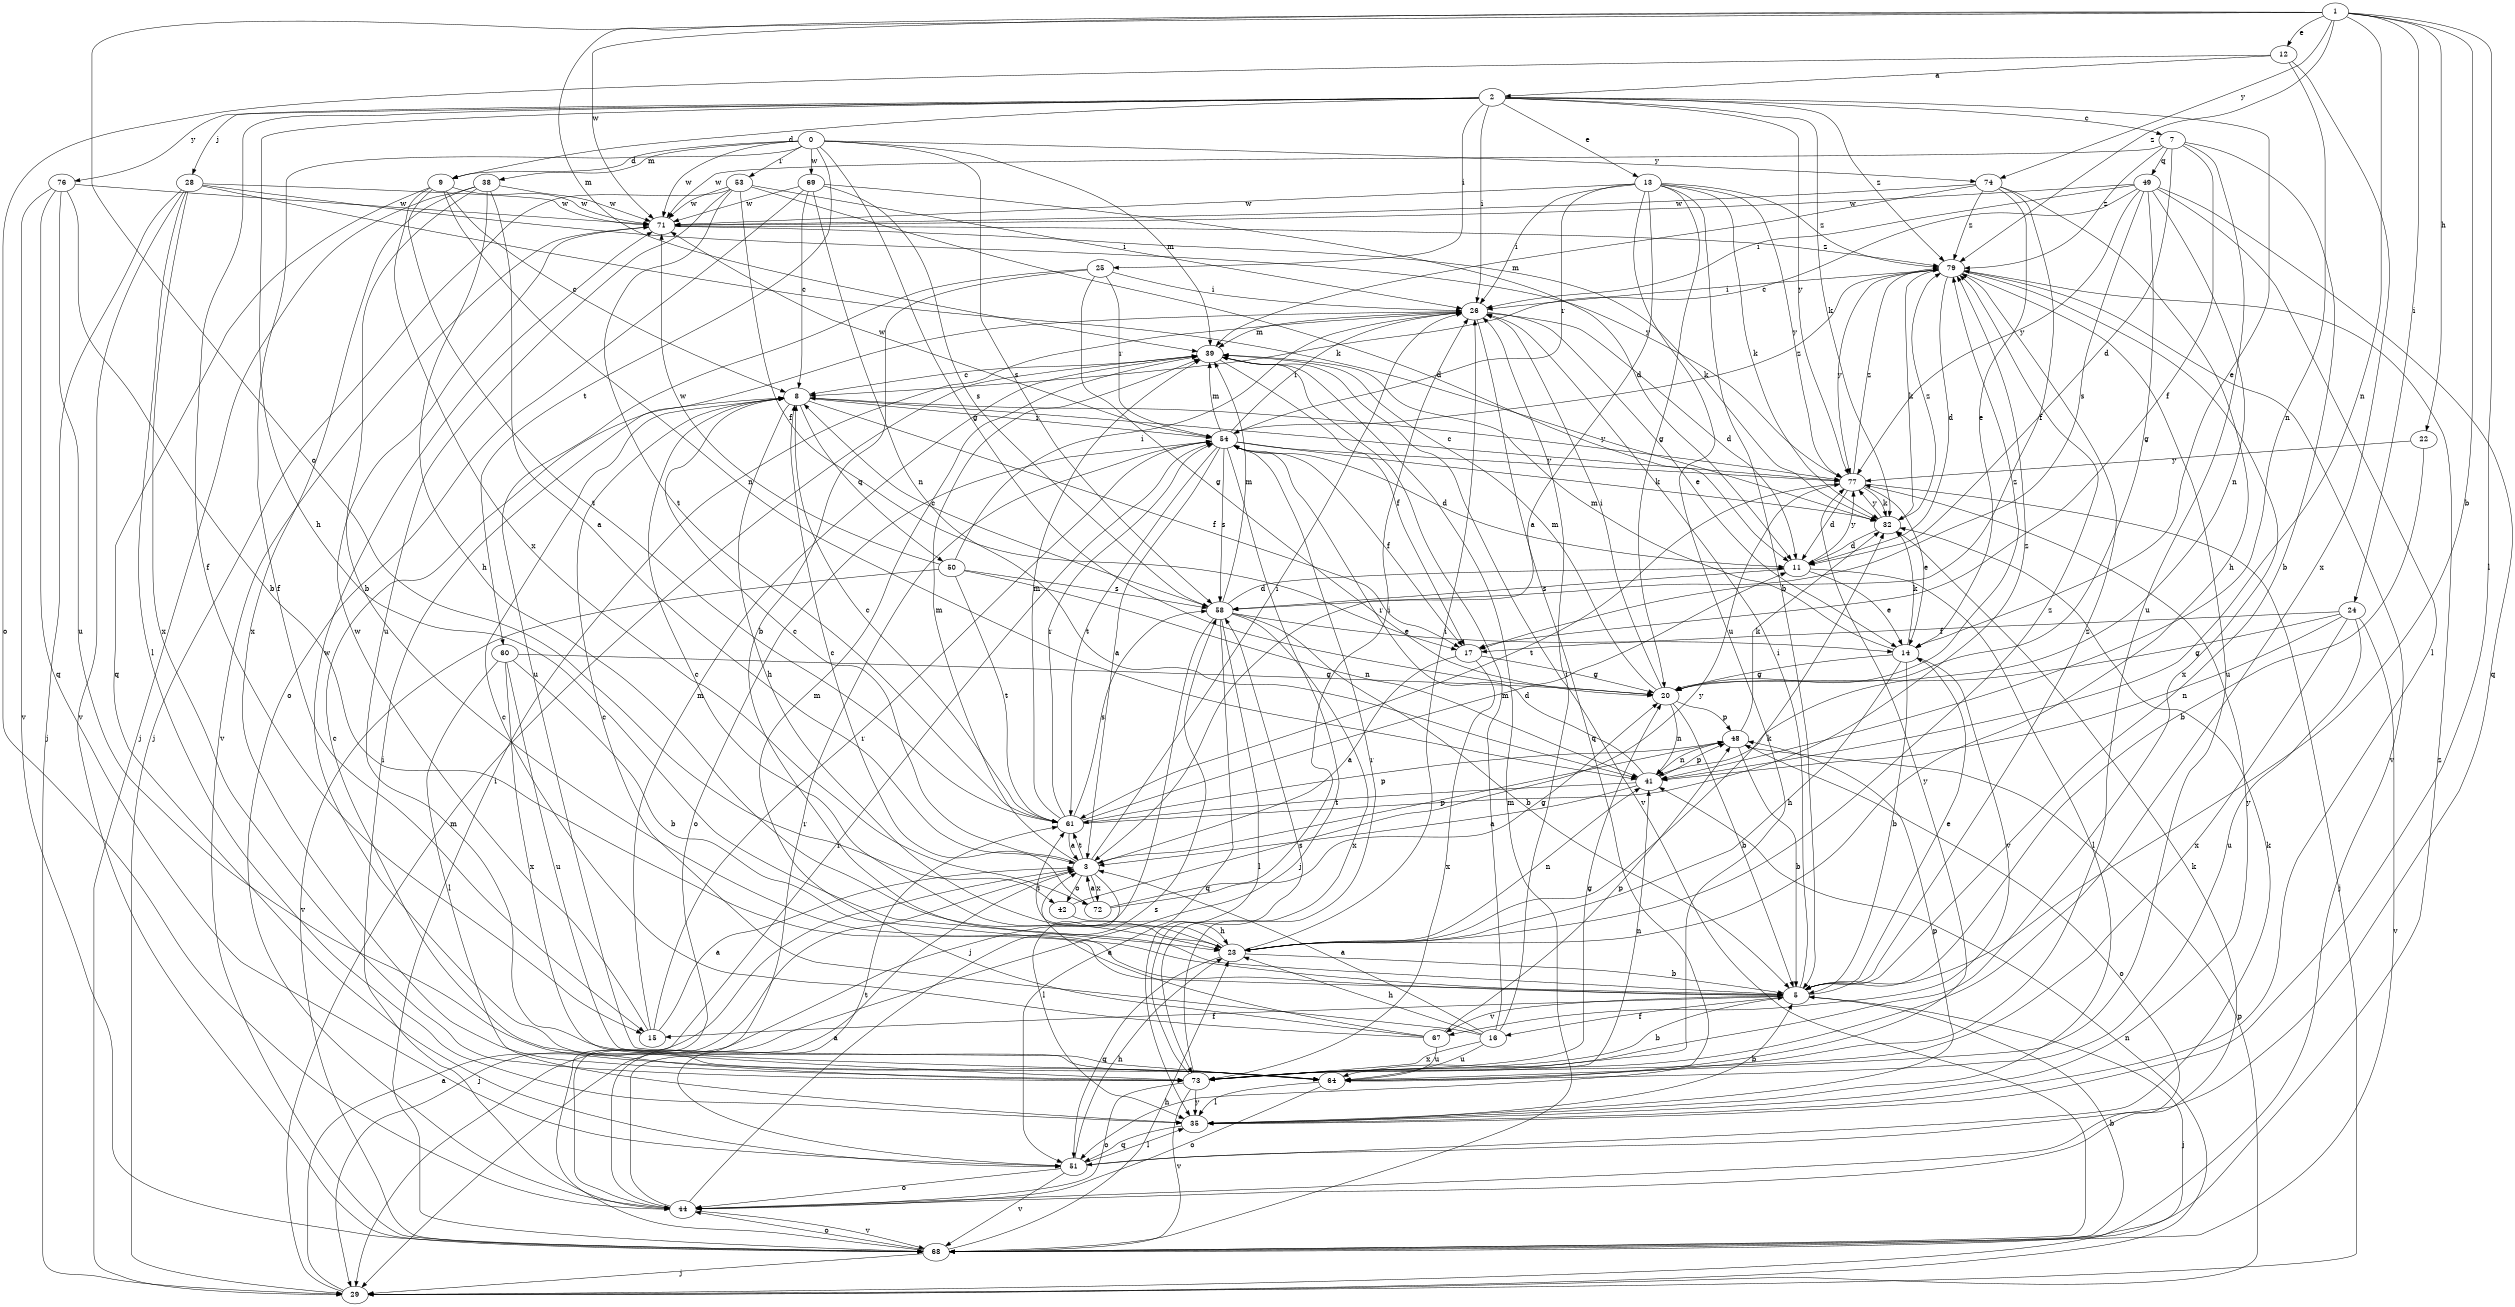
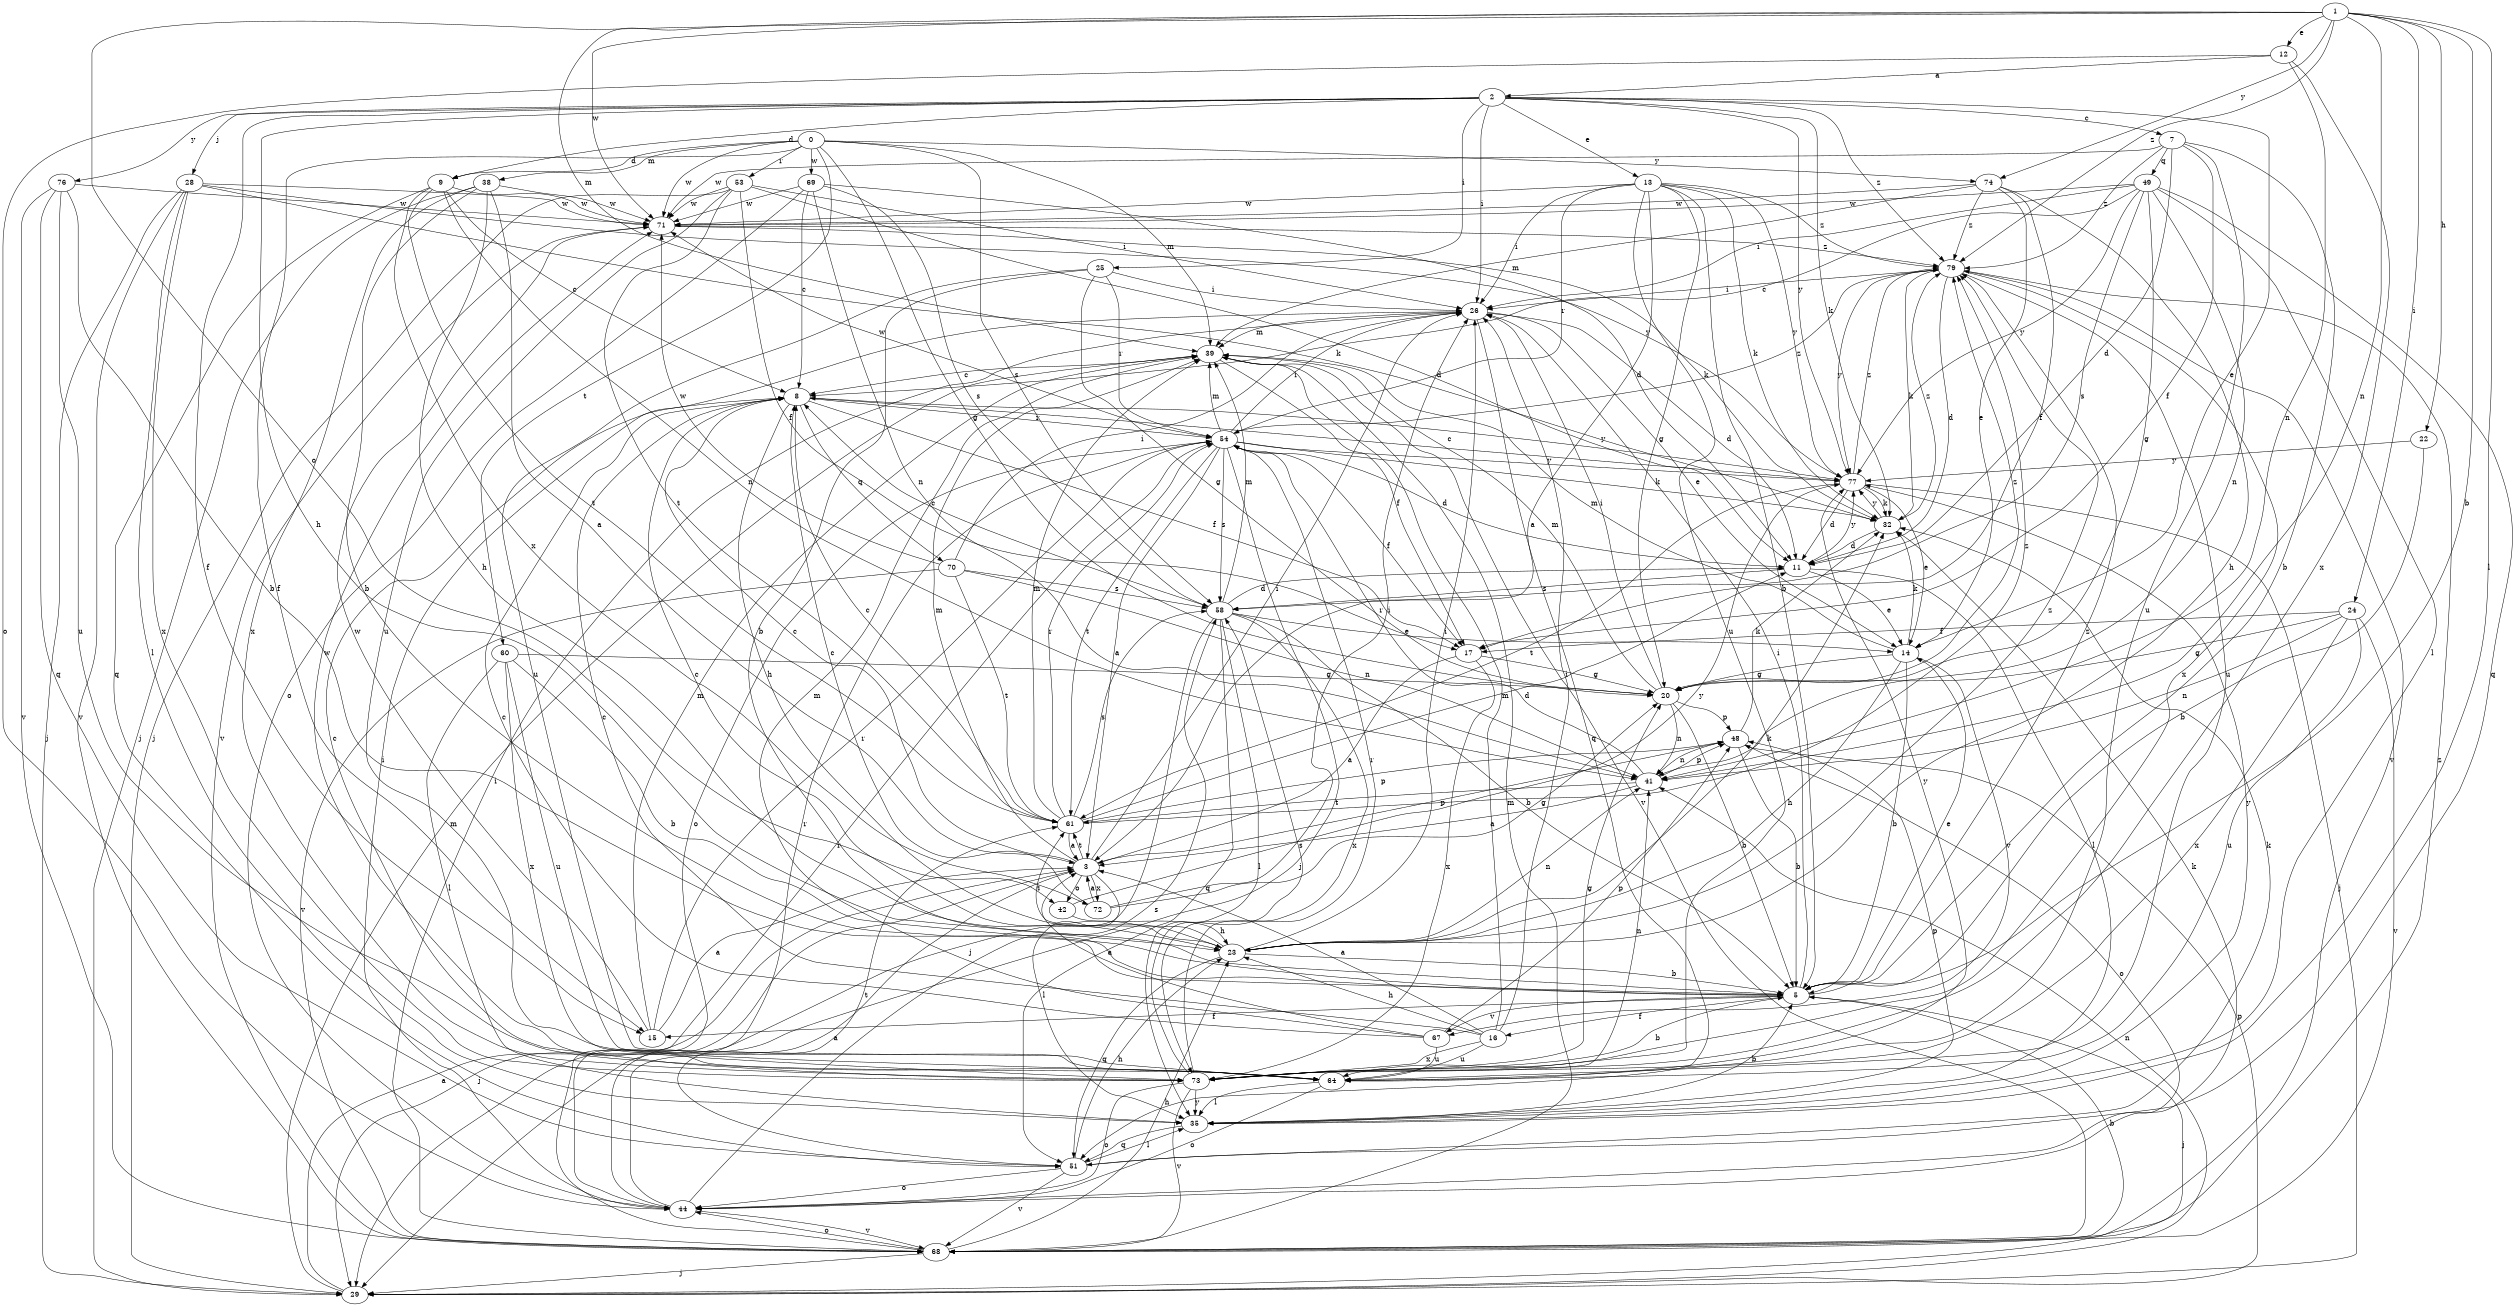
(952, 568) -> (952, 568)
